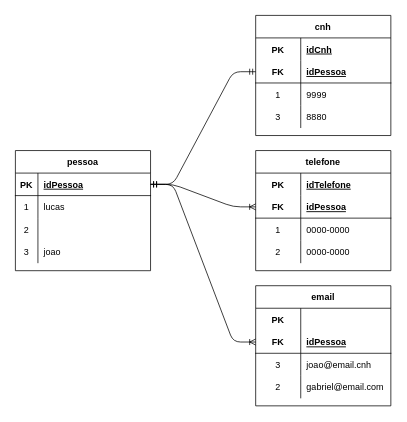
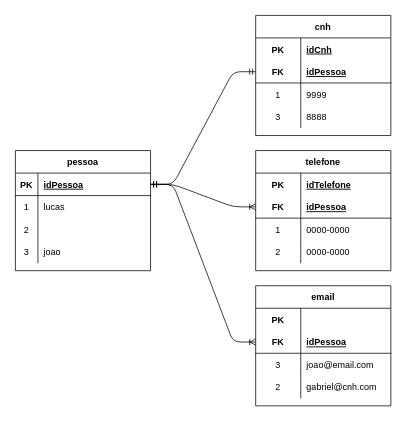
(316, 117) -> (316, 117)
(338, 365) -> (338, 365)
(343, 387) -> (340, 387)
